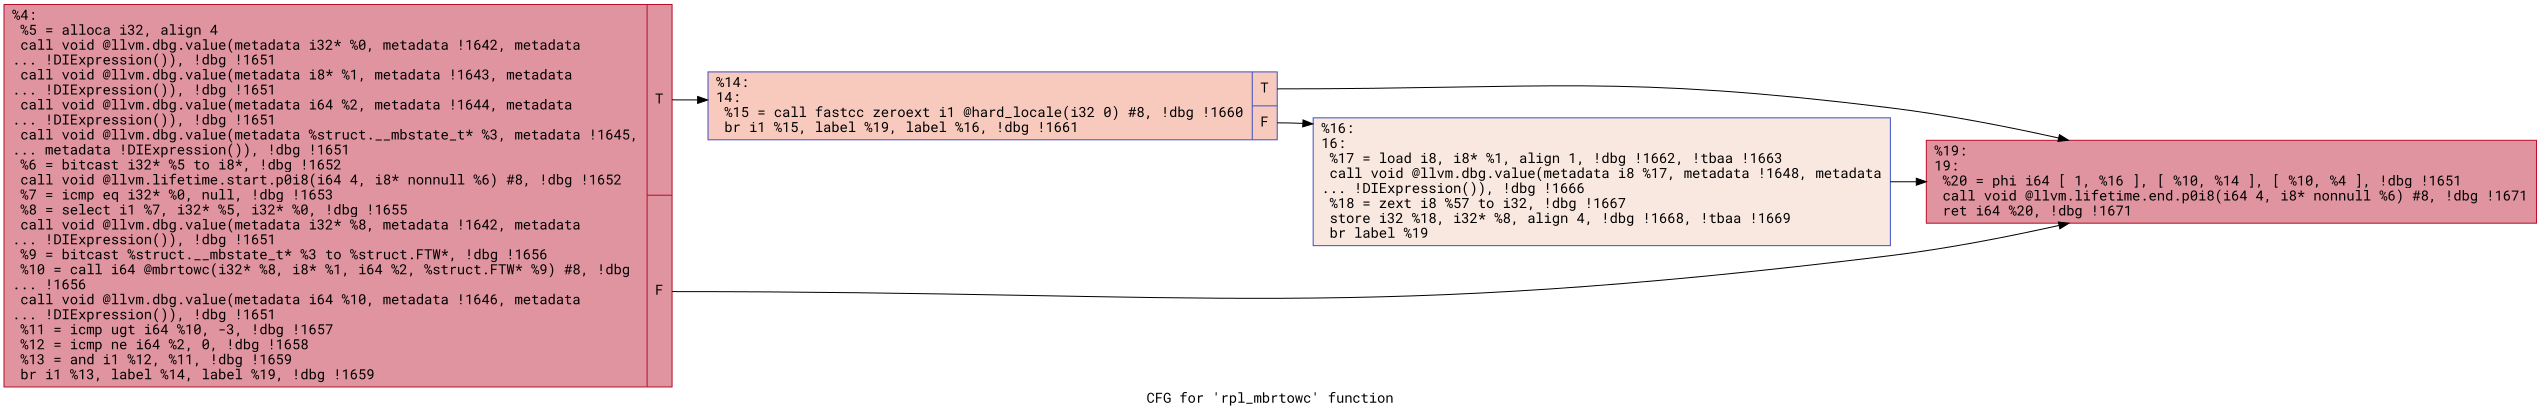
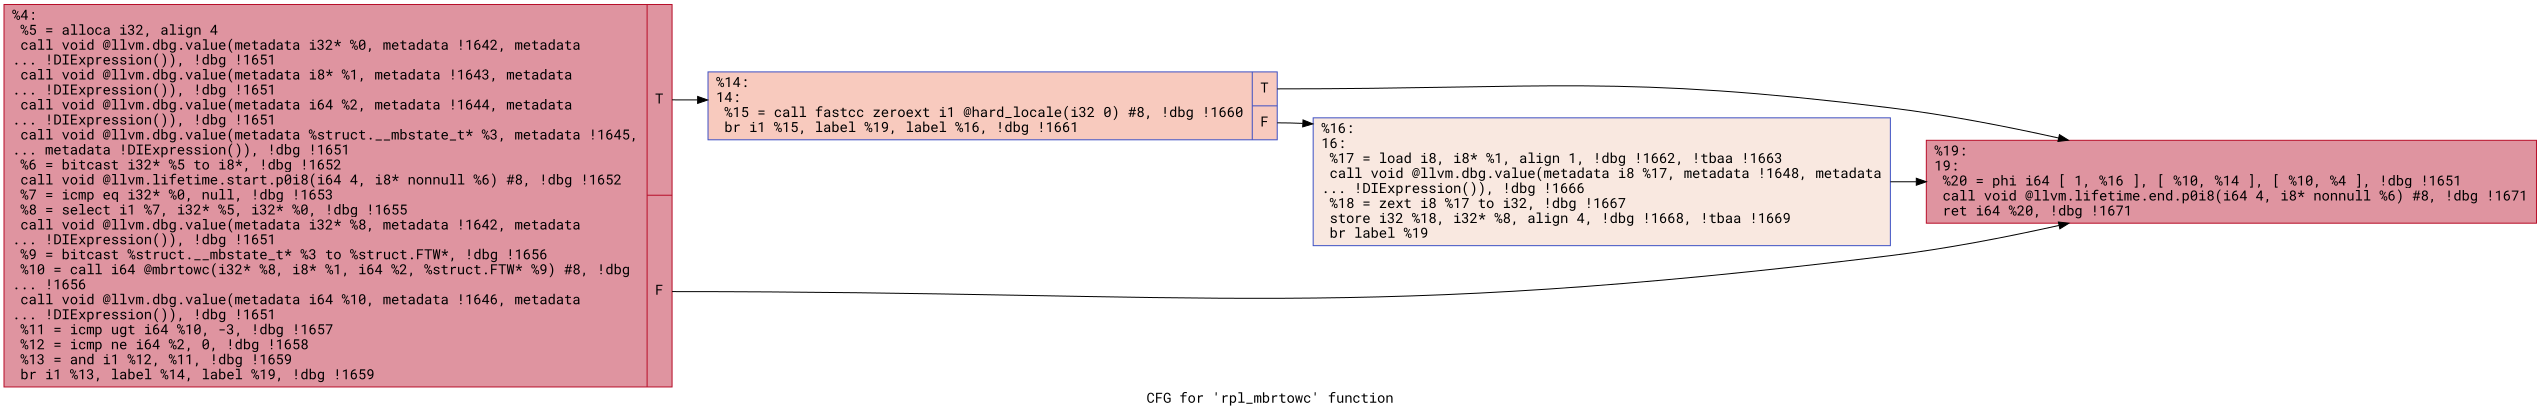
(1474, 204) -> (1474, 204)
